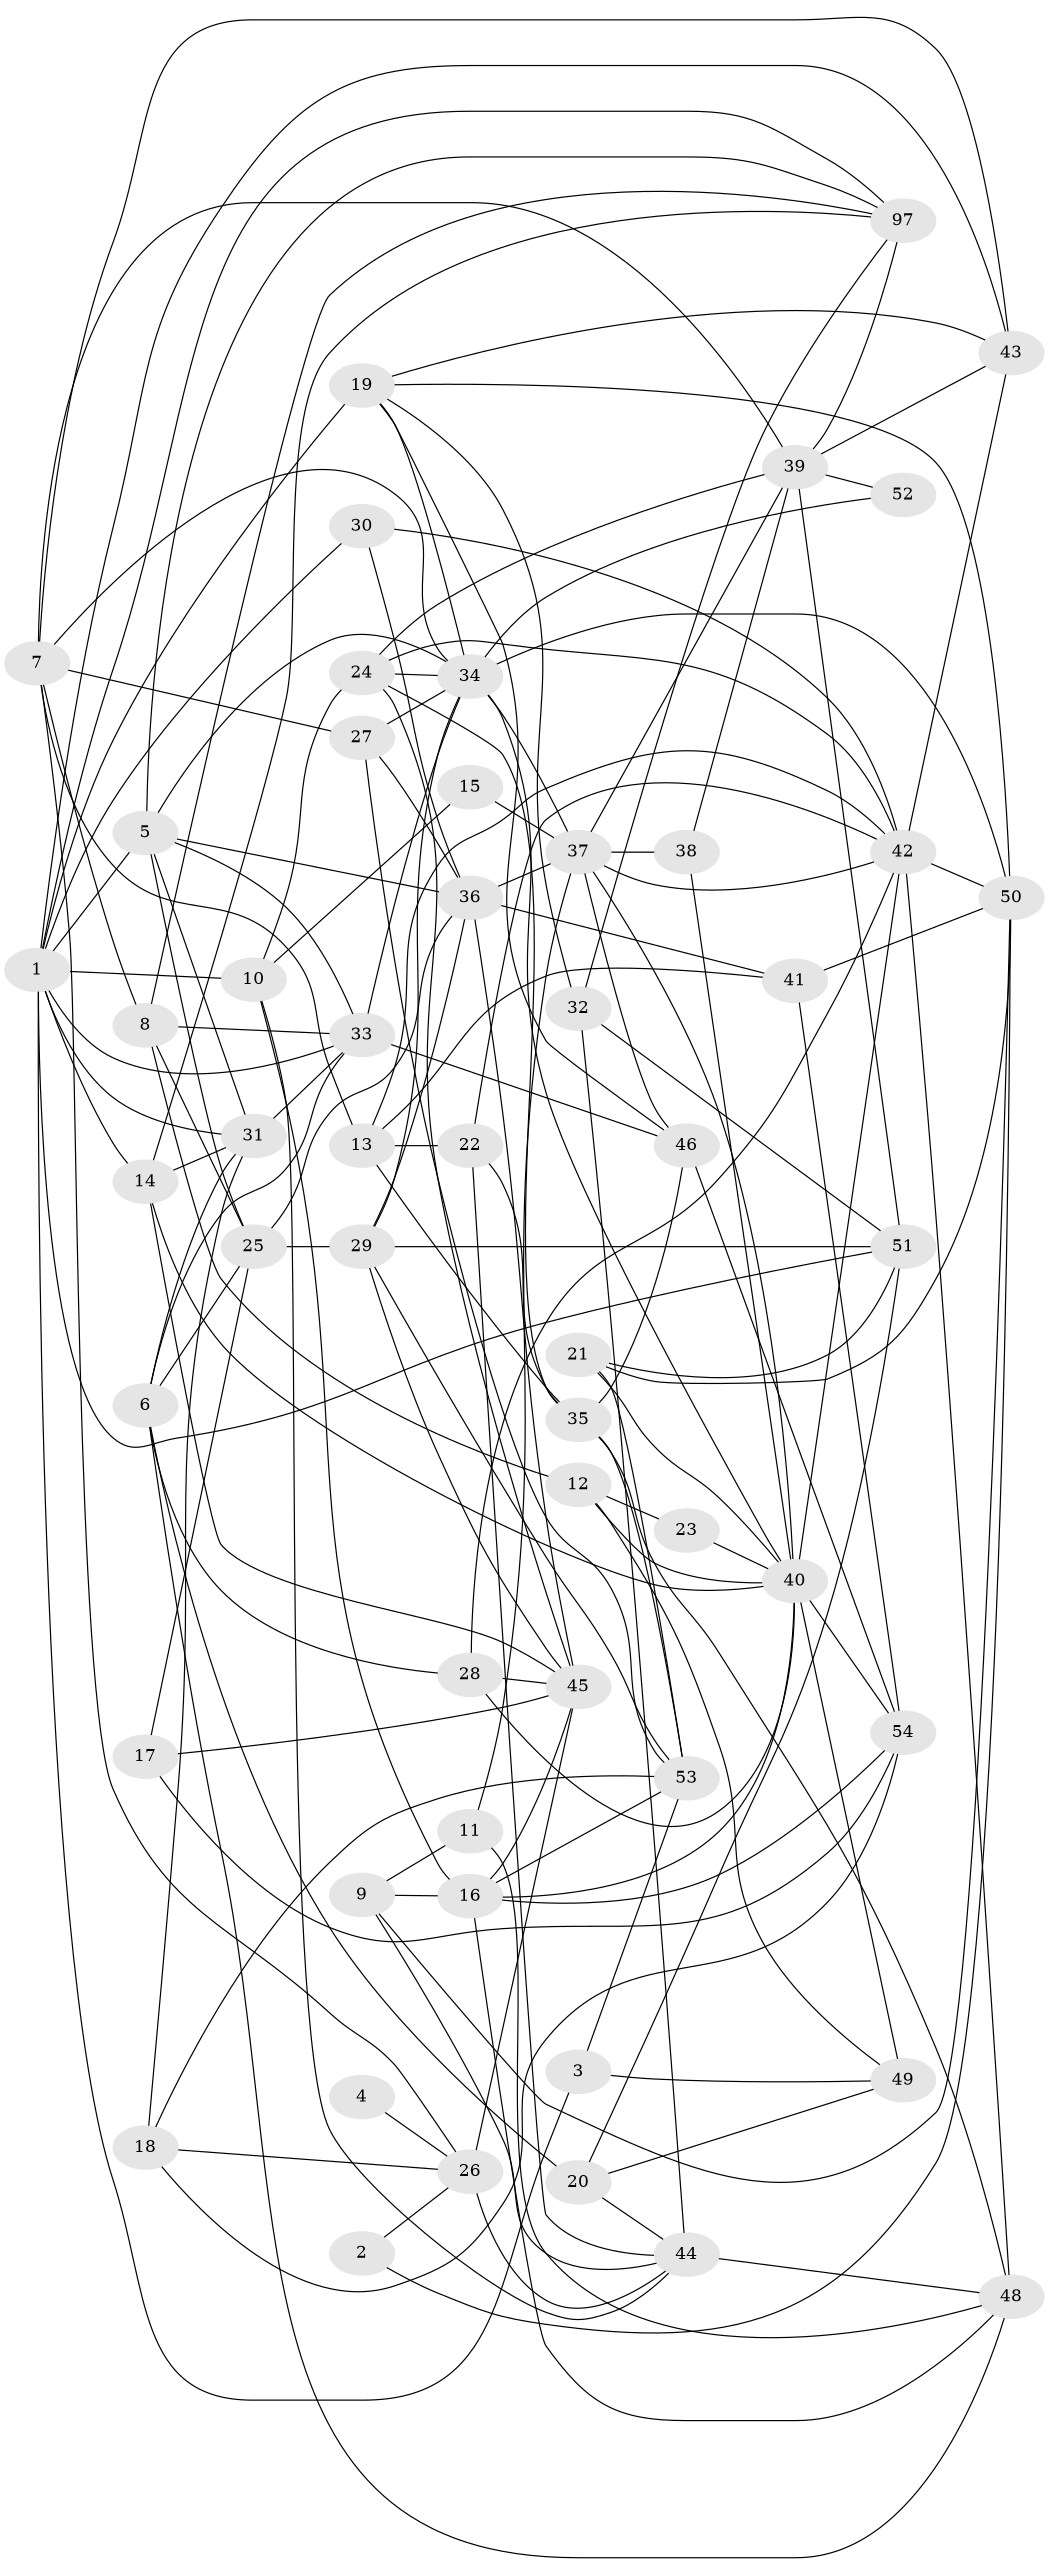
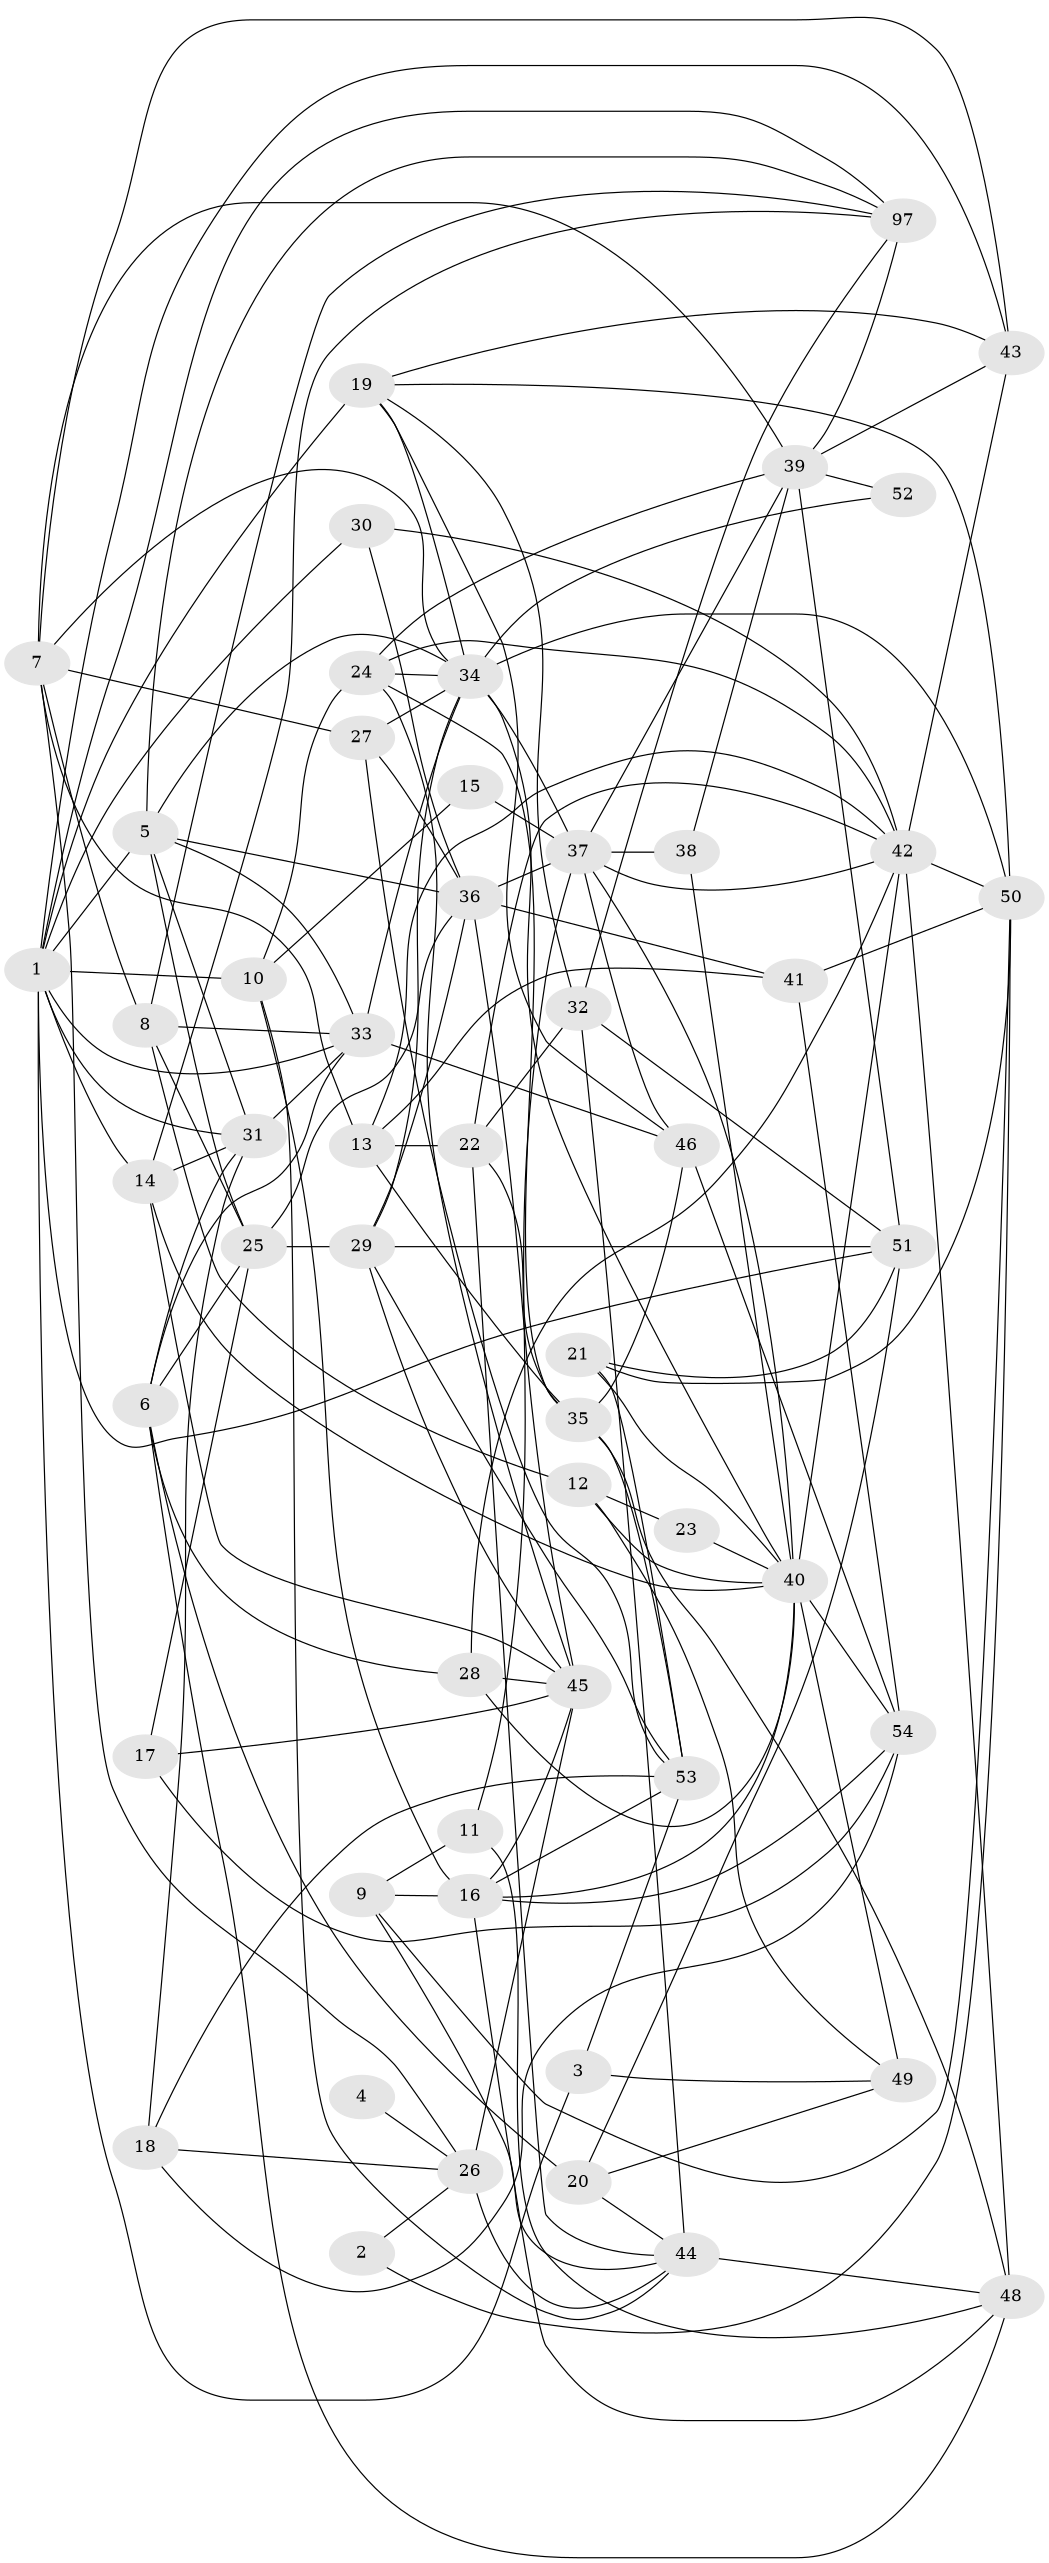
none -> (522, 1080)
